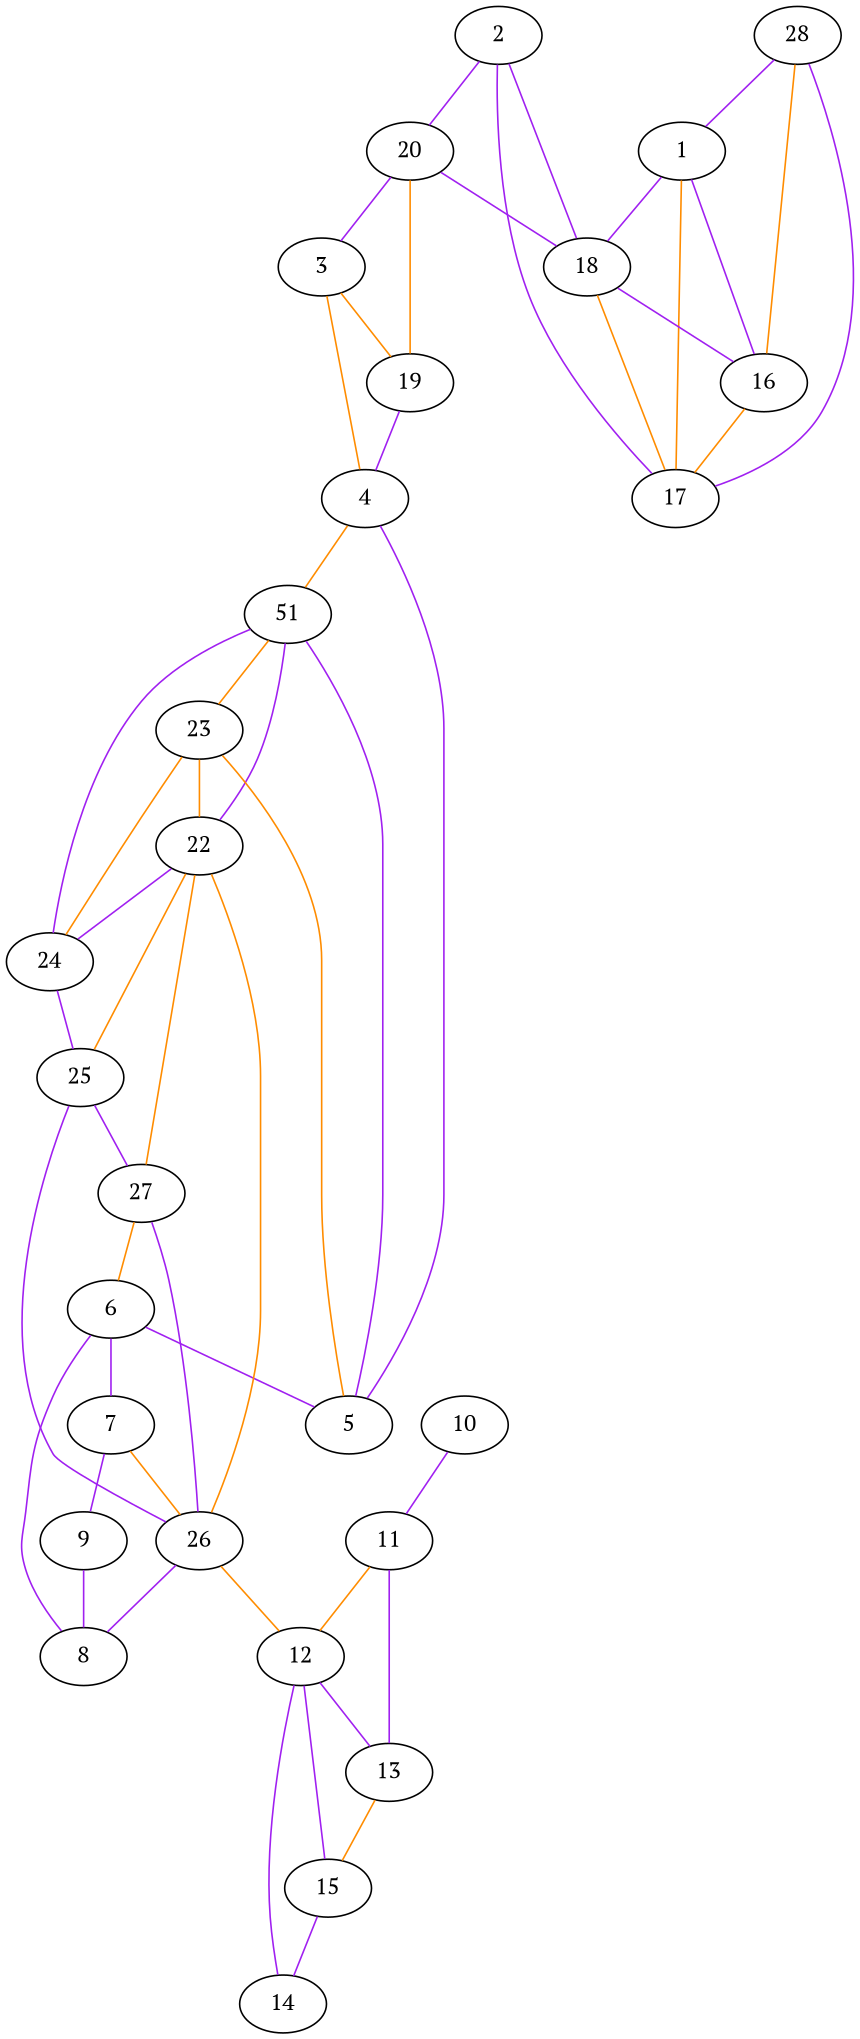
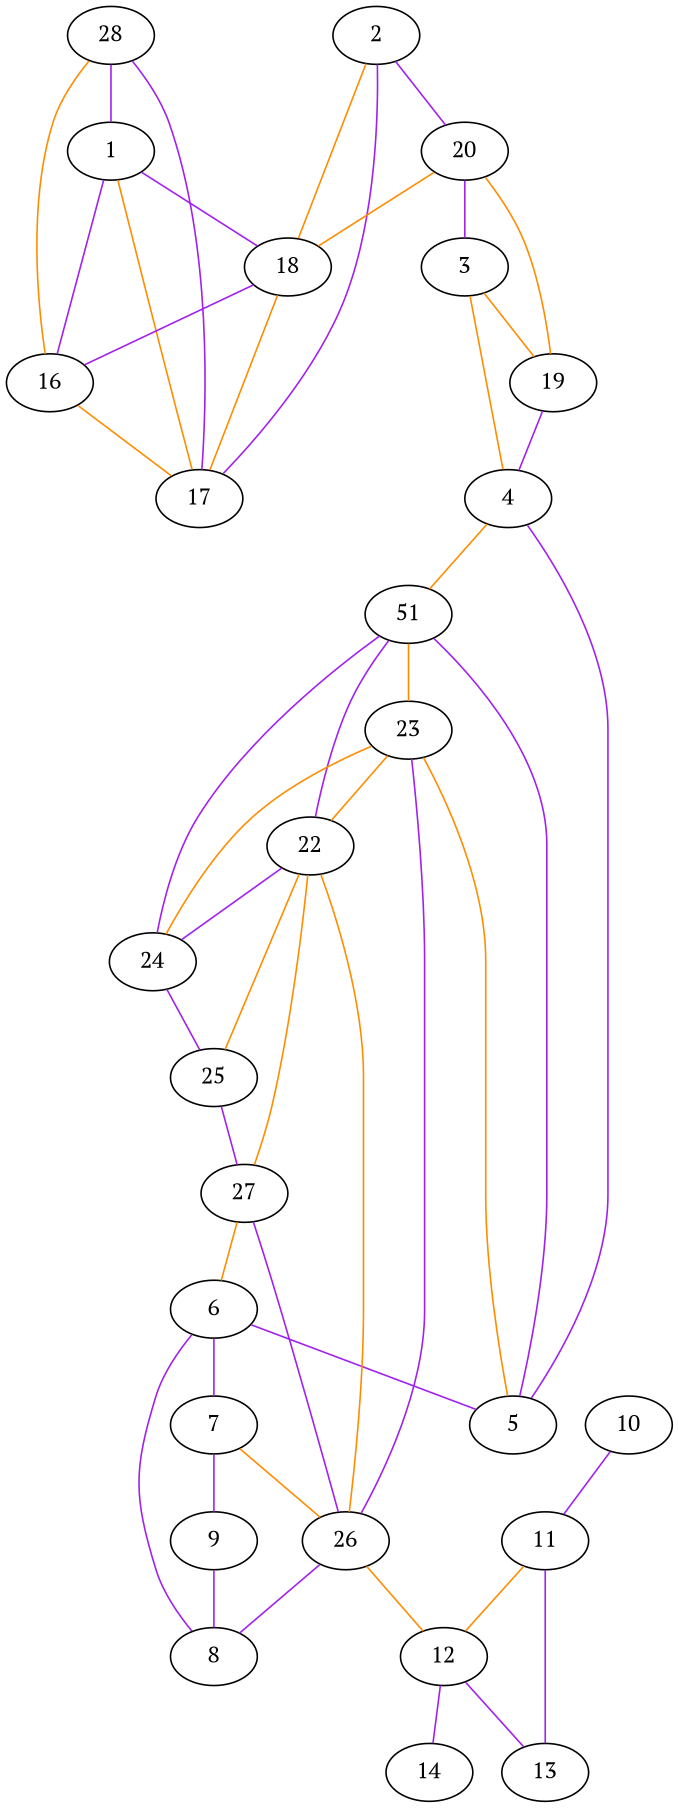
(543, 151) -> (332, 151)
(496, 207) -> (379, 207)
(24, 1345) -> (425, 1142)
(328, 1888) -> none
